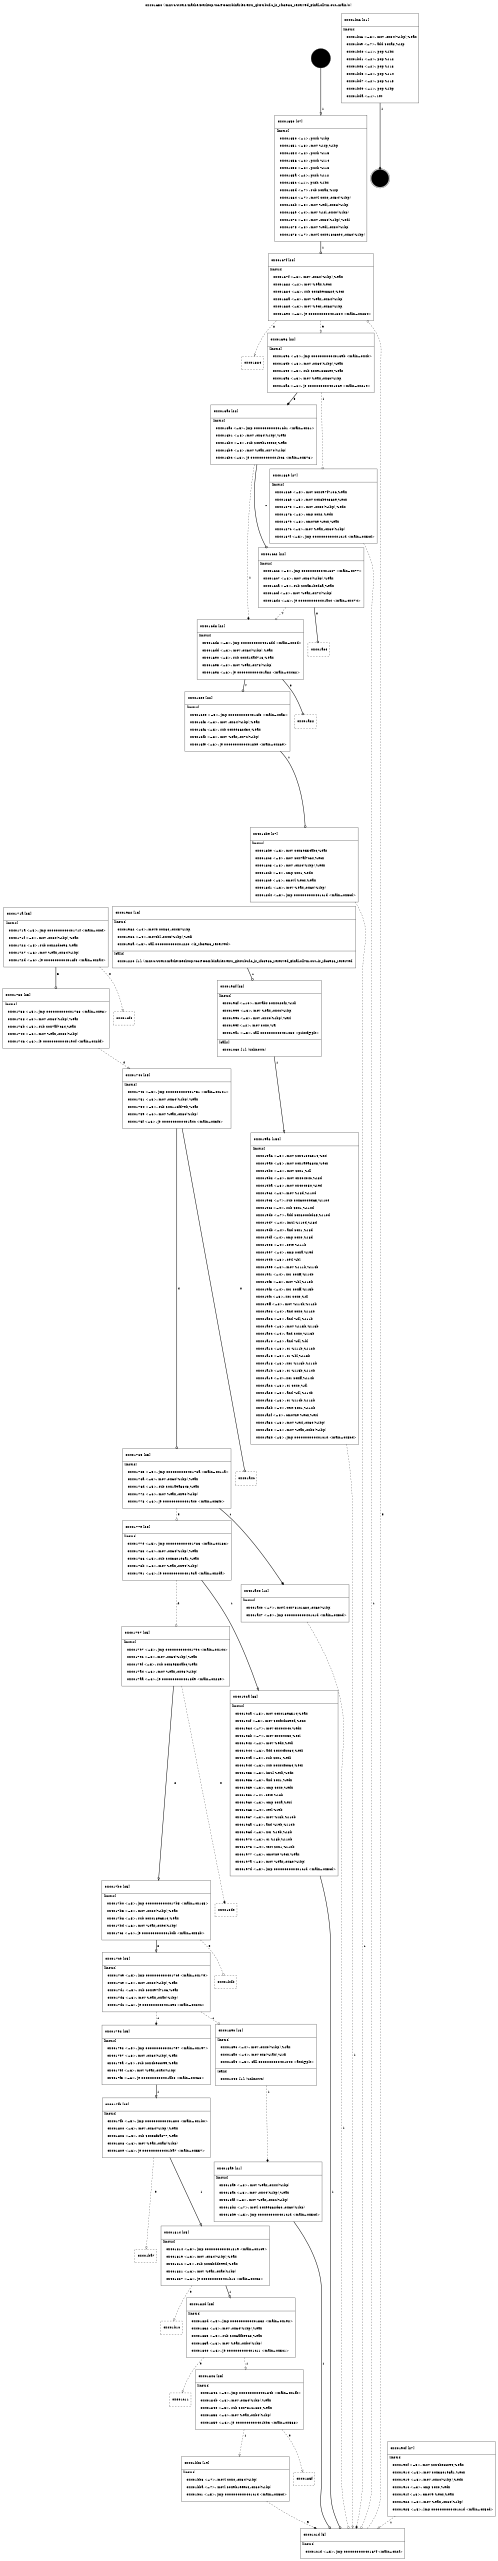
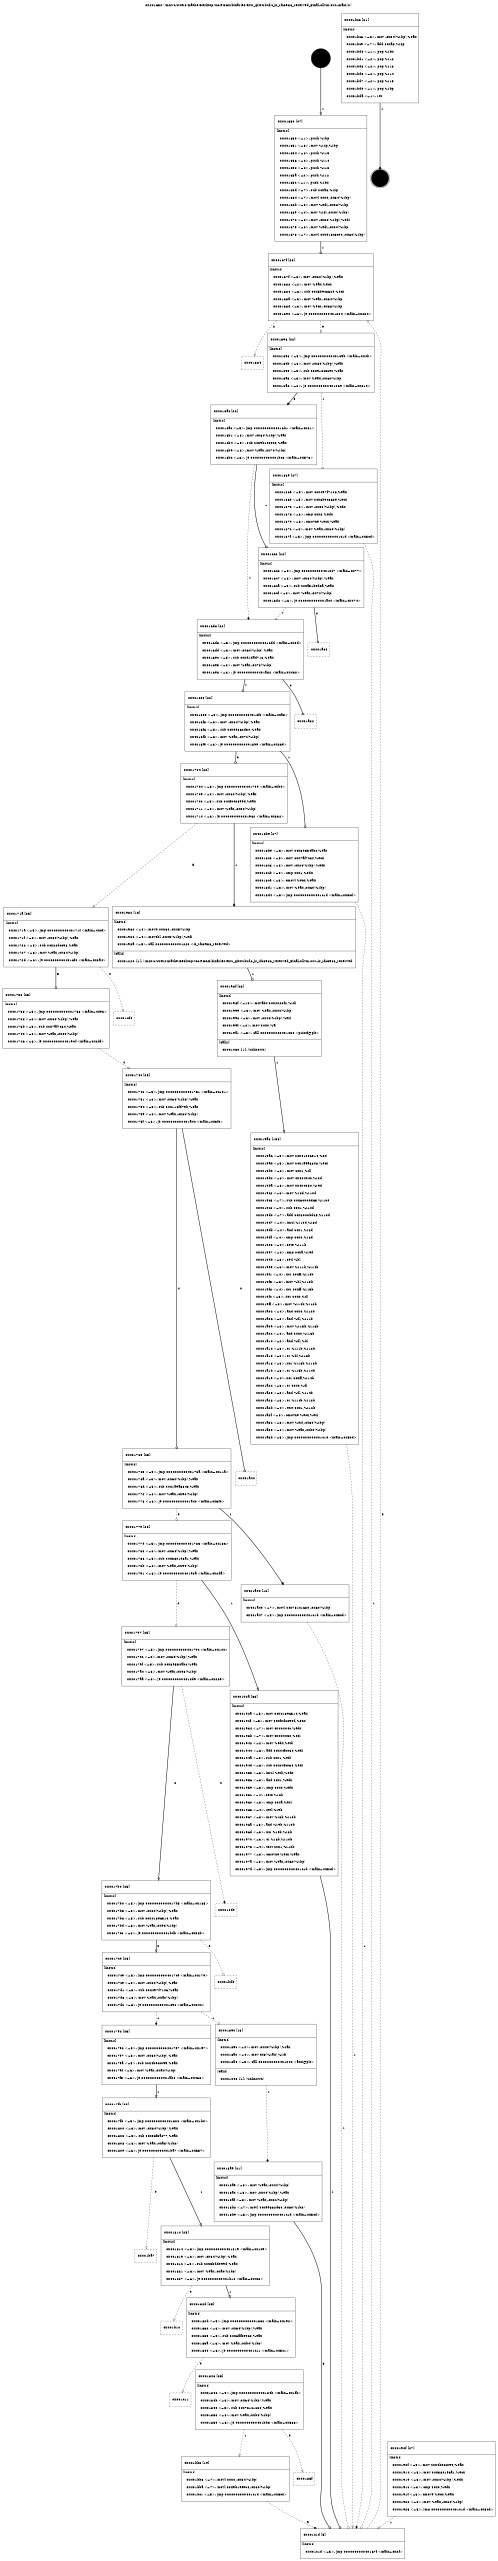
none -> (234, 793)
(245, 2363) -> none
(323, 2364) -> (323, 2364)
